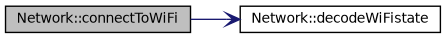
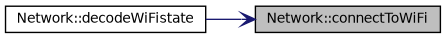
(208, 19) -> (223, 19)
